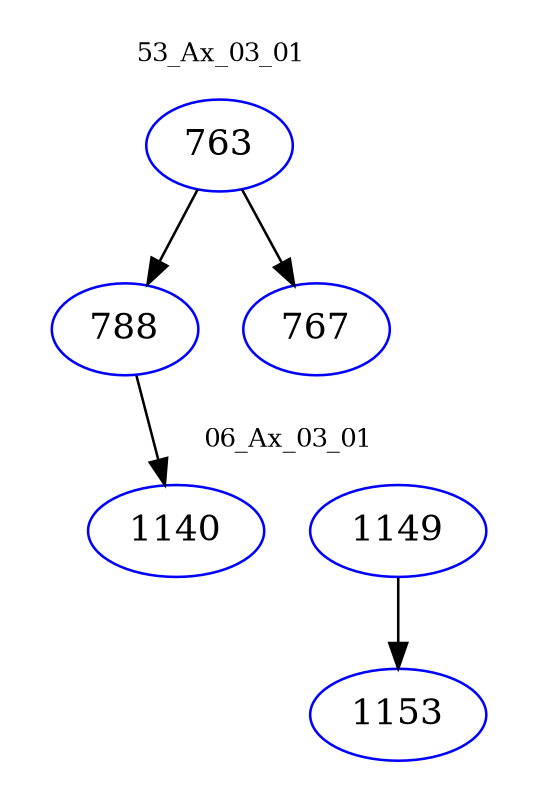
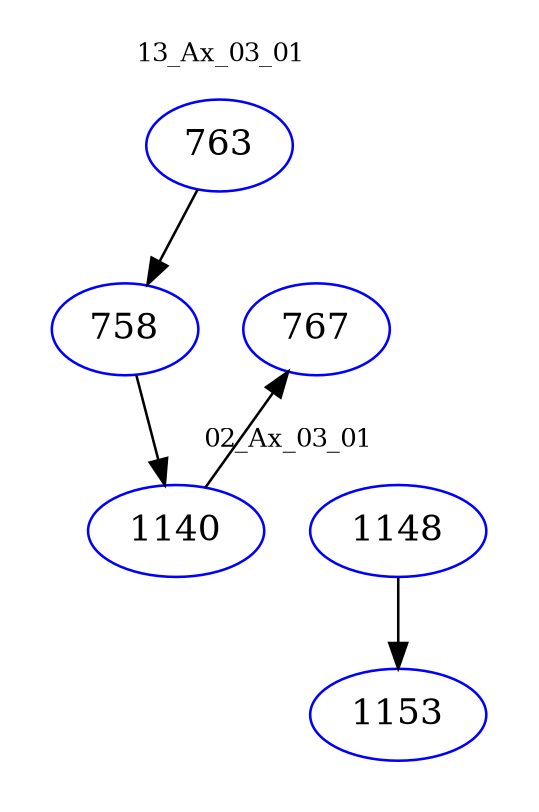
(221, 55) -> (221, 55)
(262, 226) -> (239, 440)
(125, 329) -> (125, 329)
(288, 440) -> (288, 440)
(398, 531) -> (398, 531)
